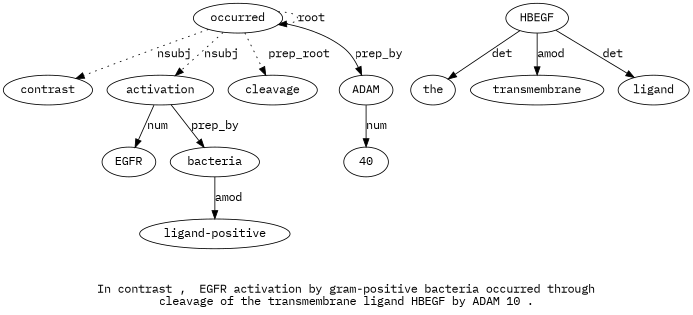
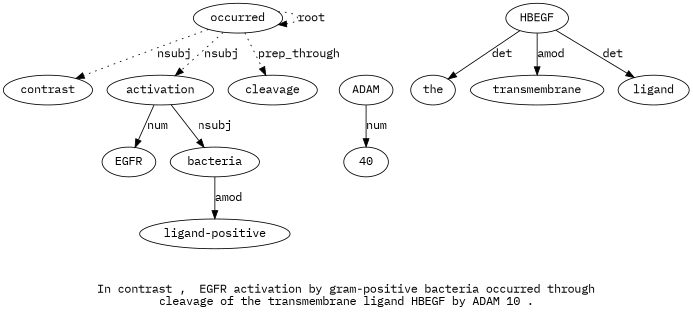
(325, 36) -> none
(299, 54) -> (299, 54)
(215, 126) -> (215, 126)
